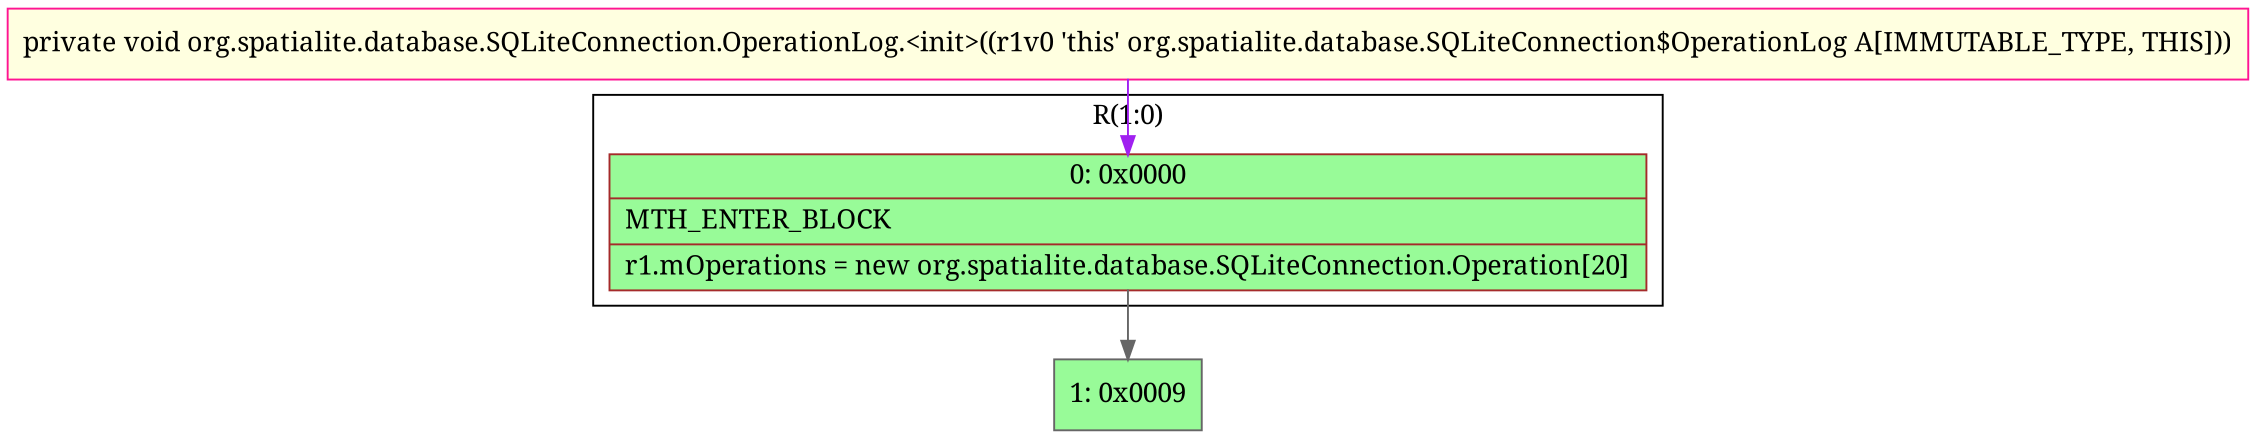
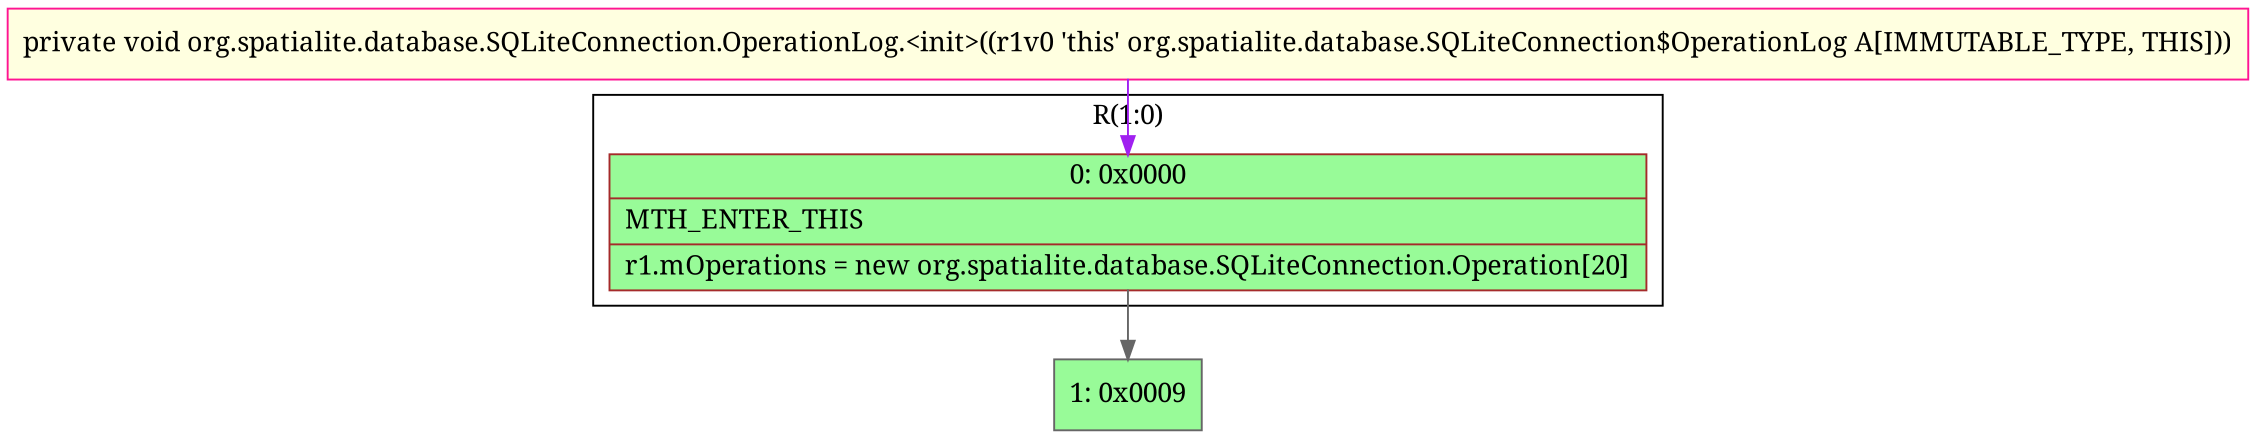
(758, 220) -> (745, 220)
